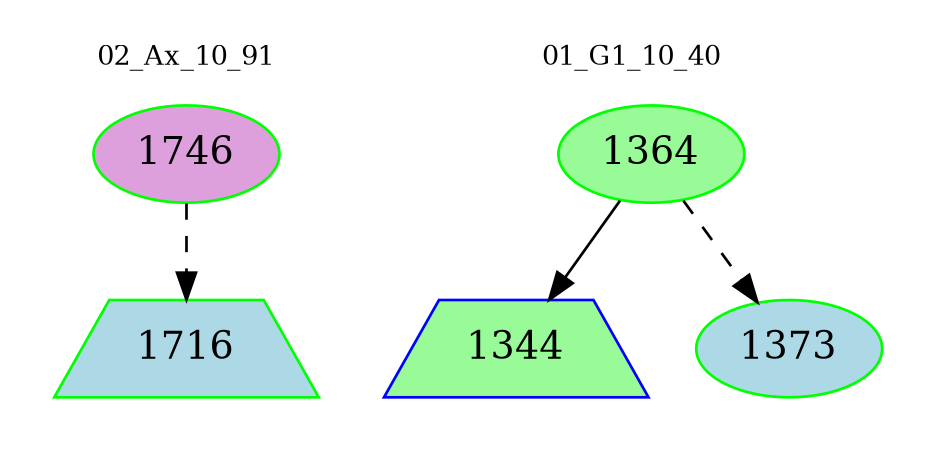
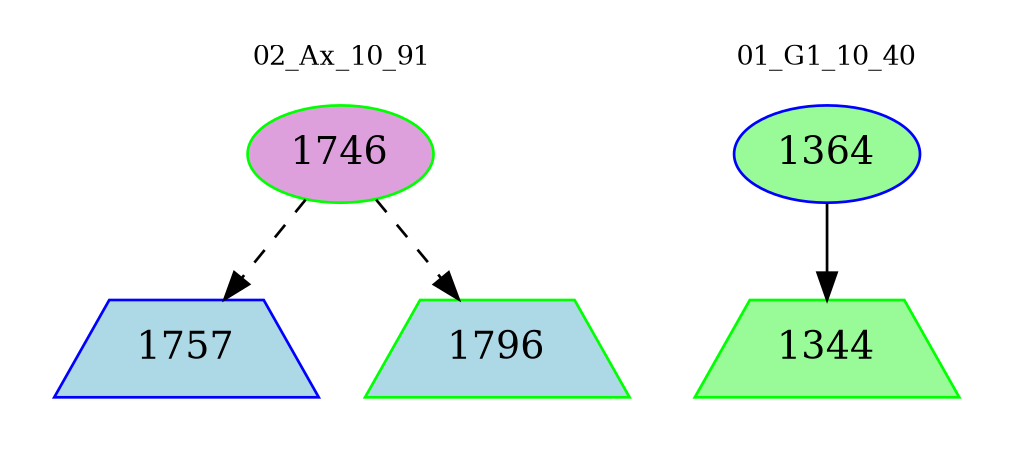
(651, 154) -> (827, 154)
(186, 349) -> (497, 349)
none -> (186, 349)
(516, 349) -> (827, 349)
(789, 349) -> none
